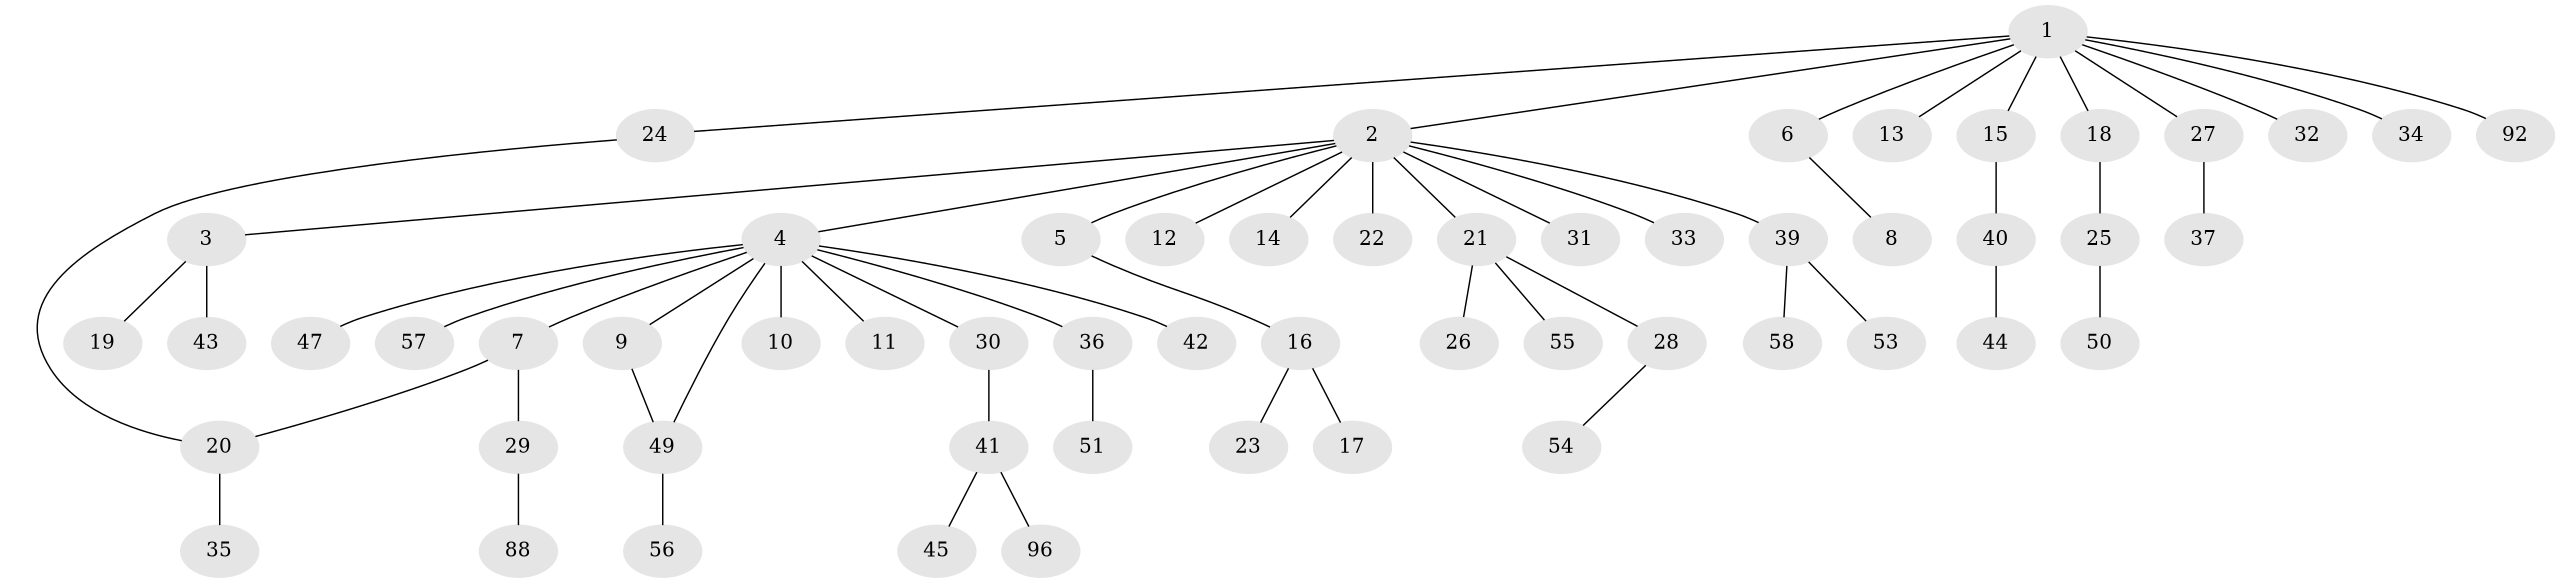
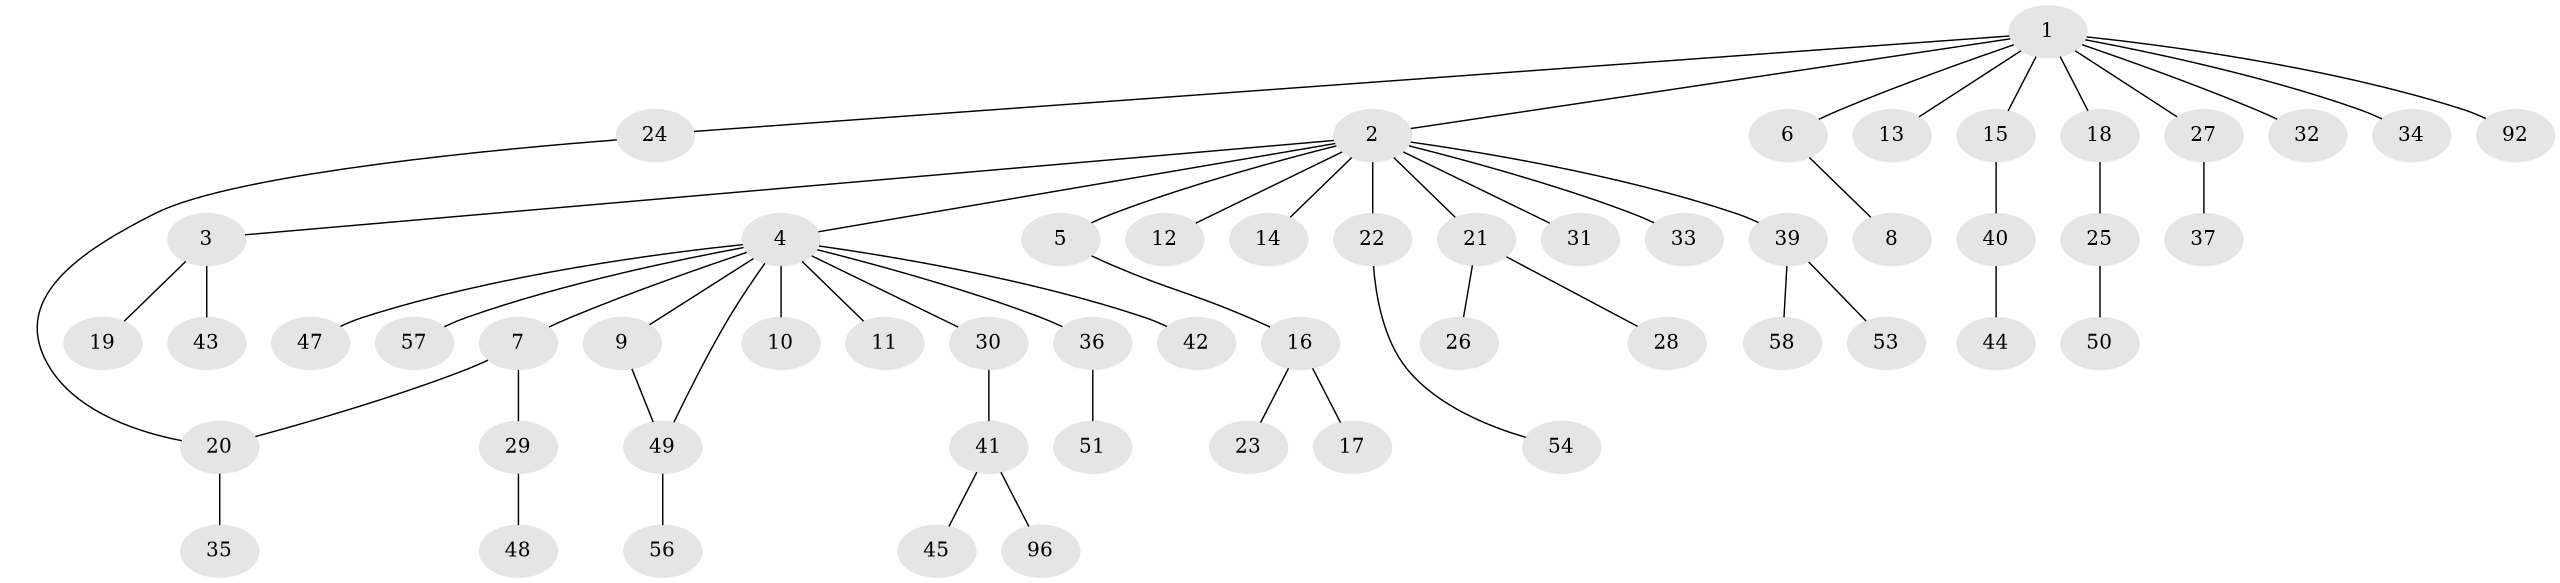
(1563, 343) -> none
(1614, 395) -> (1417, 380)
(518, 551) -> (518, 551)
